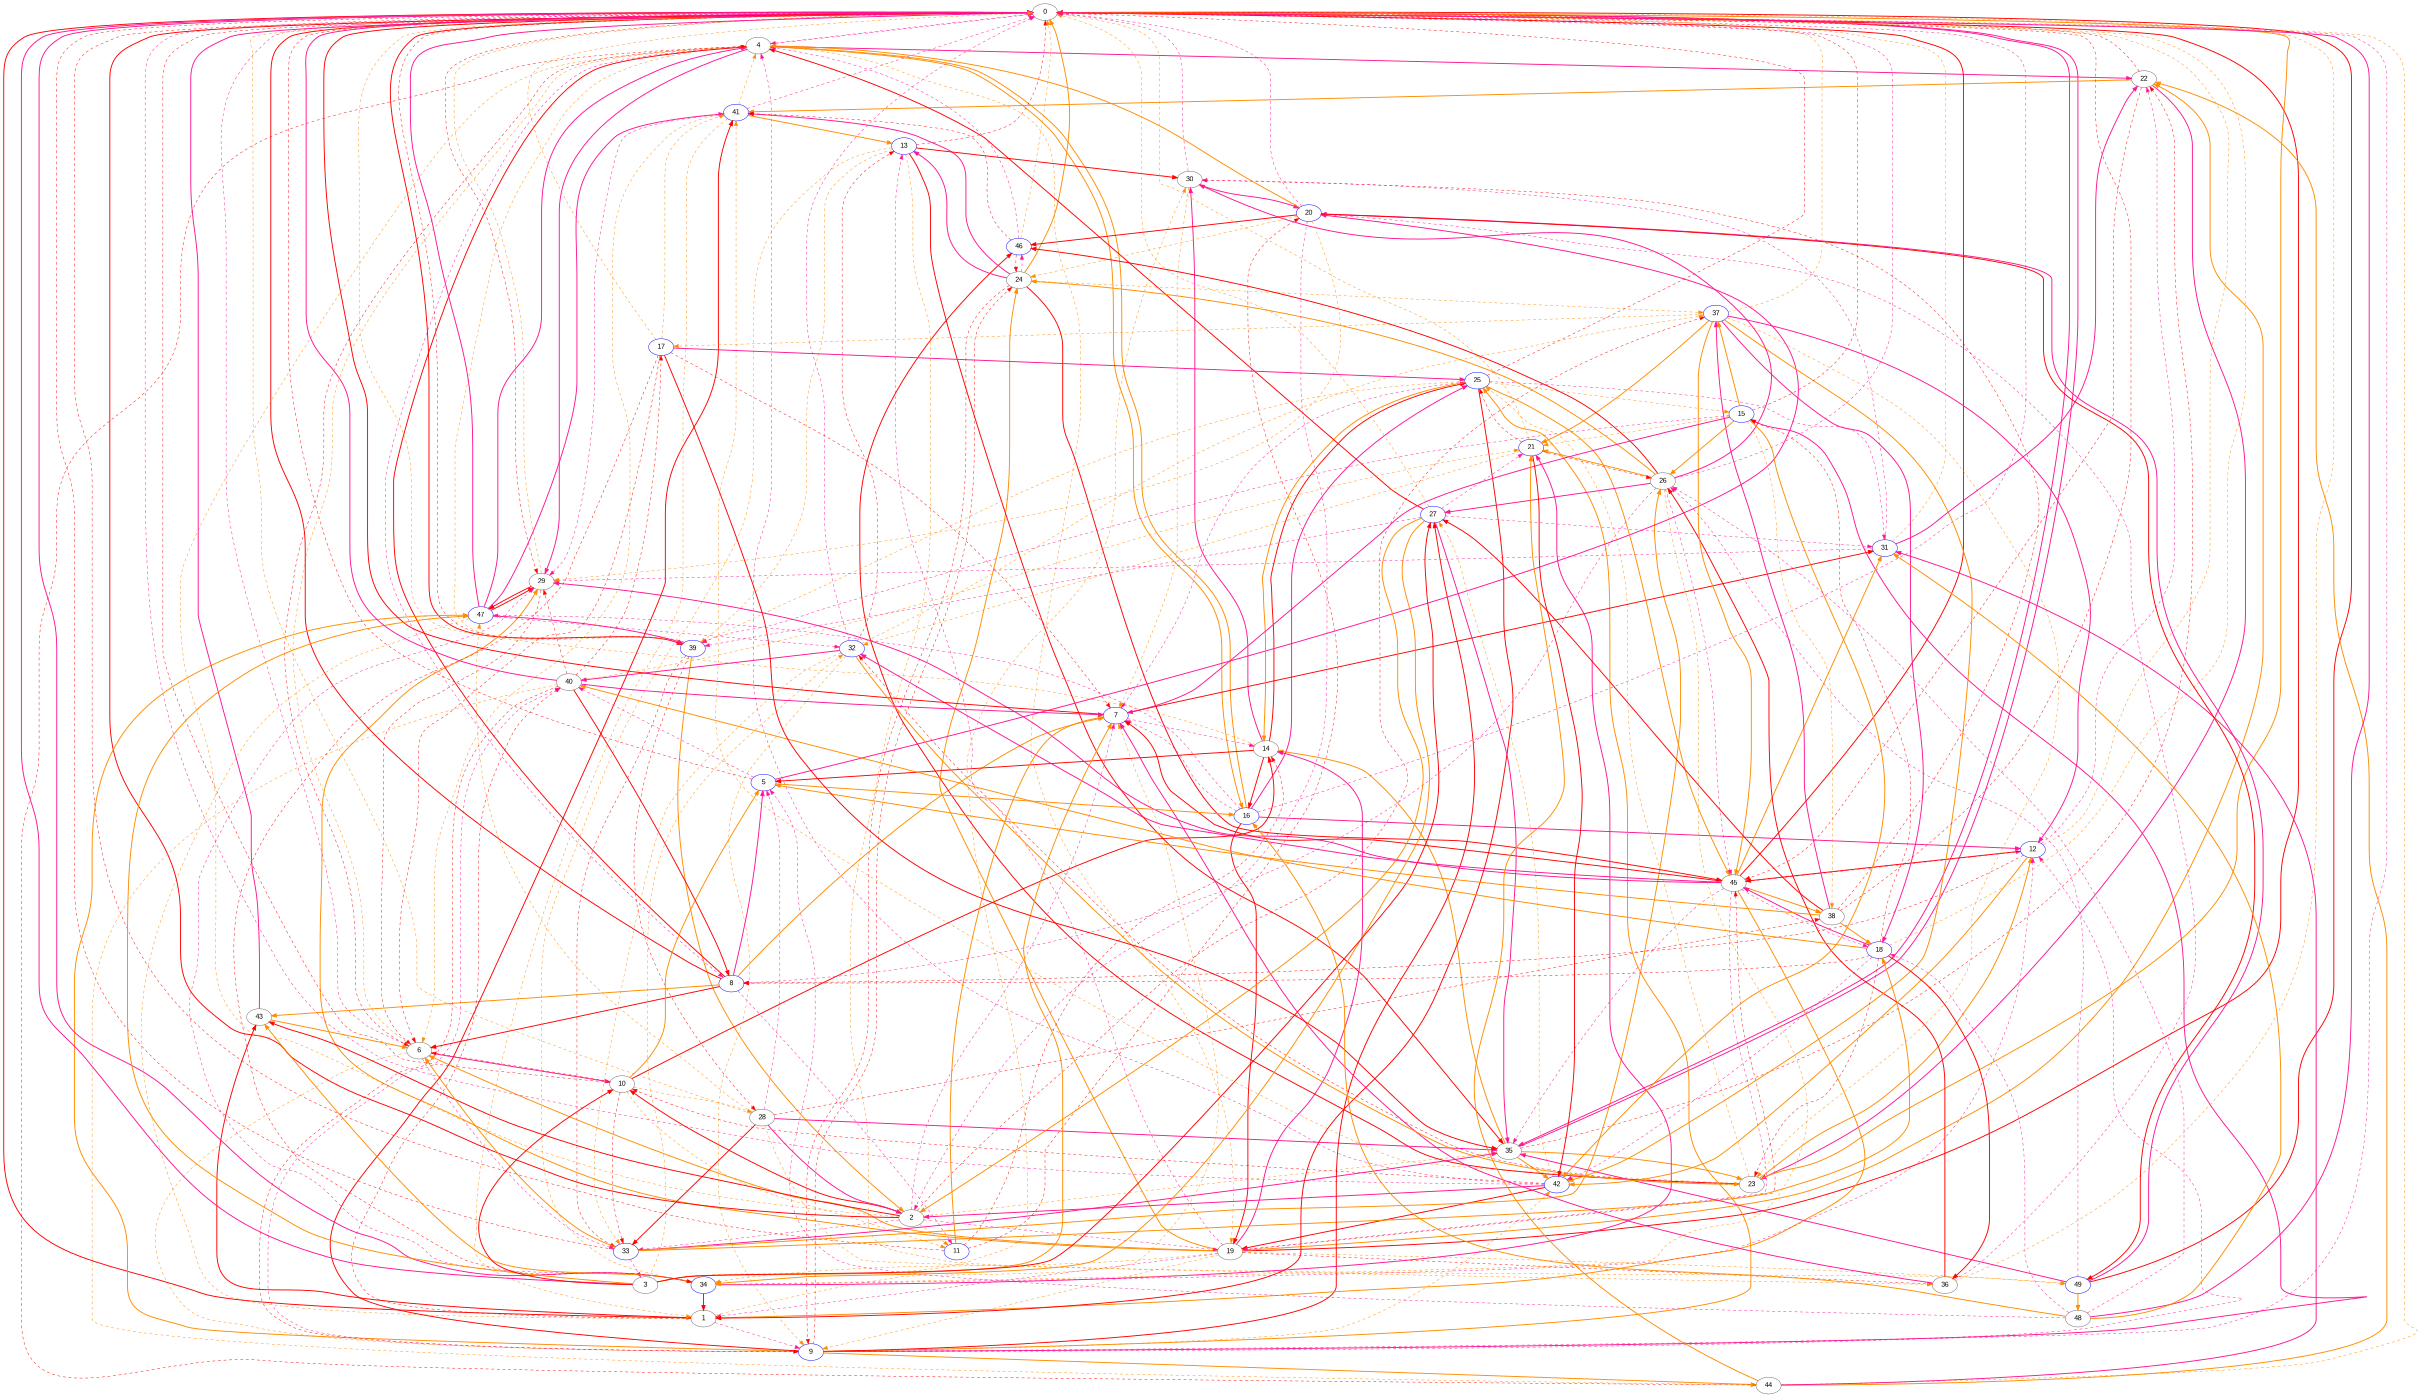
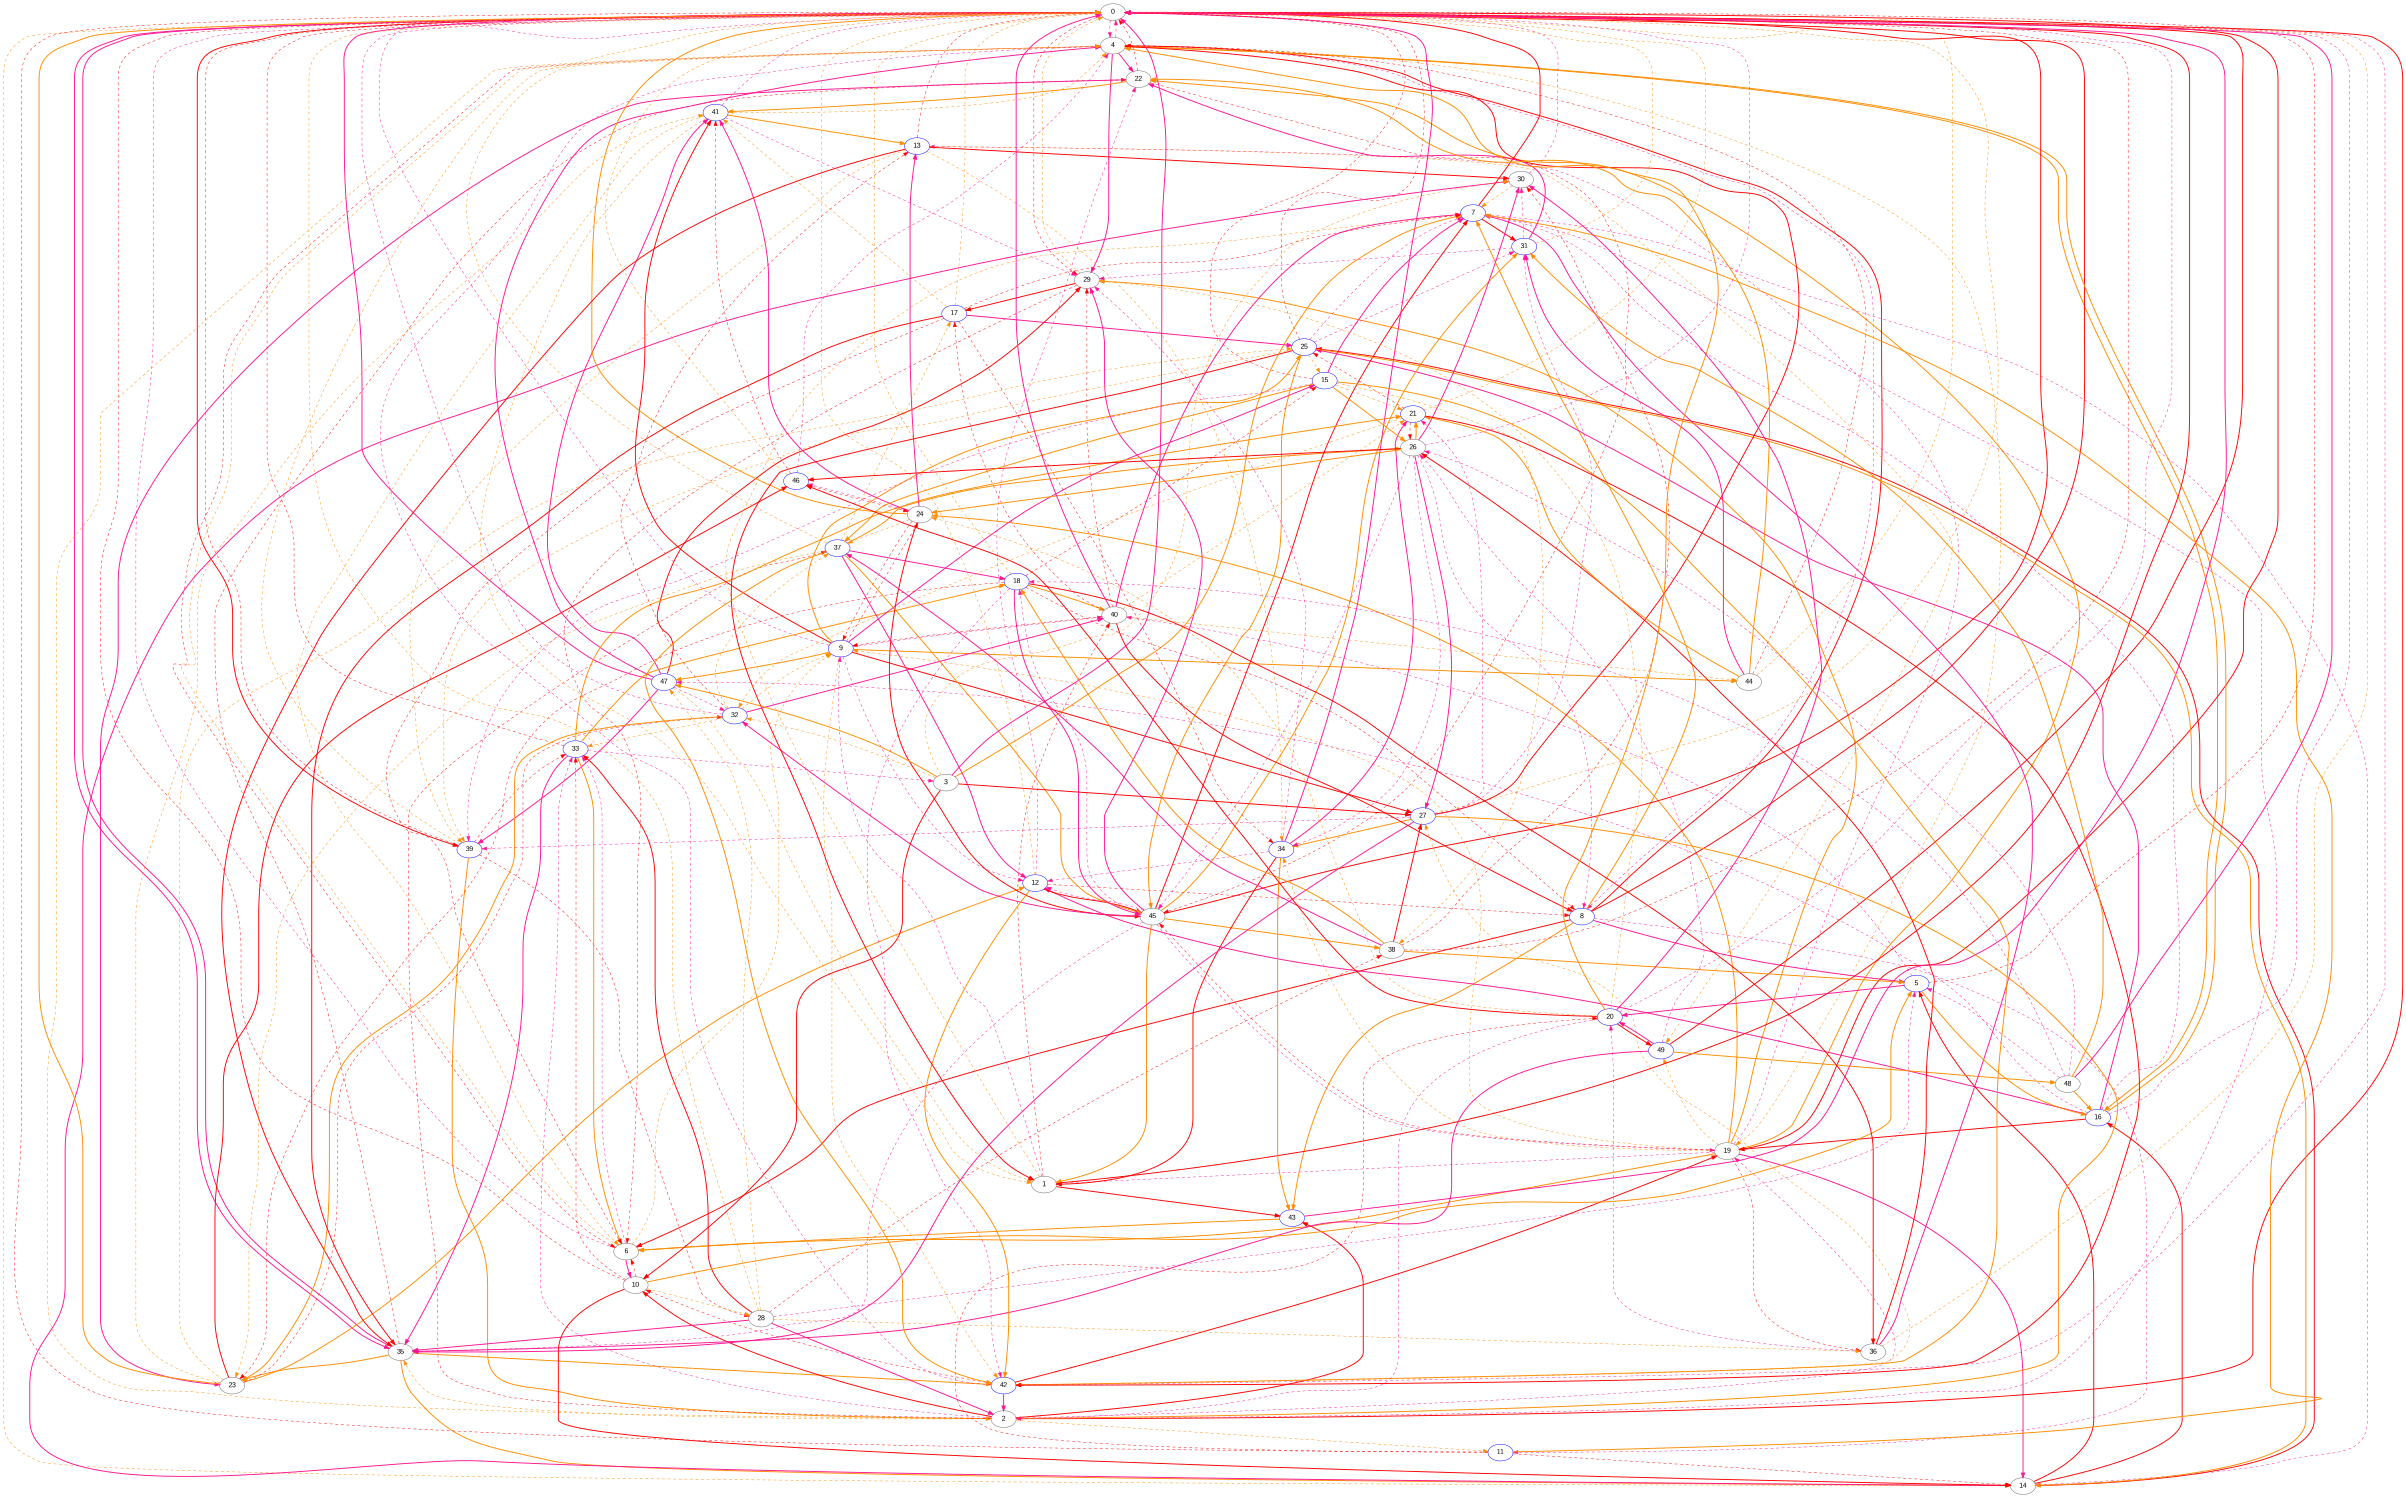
(1247, 196) -> (1811, 580)
(512, 596) -> (1023, 296)
(259, 1017) -> (1292, 1218)
(779, 1196) -> none
(1668, 1244) -> (1435, 693)
